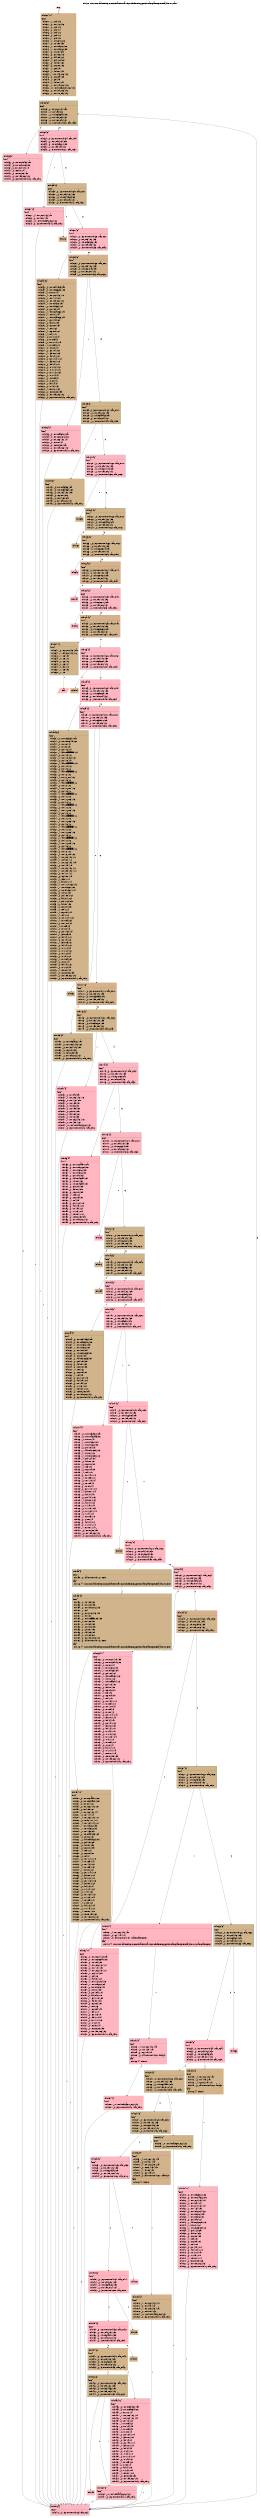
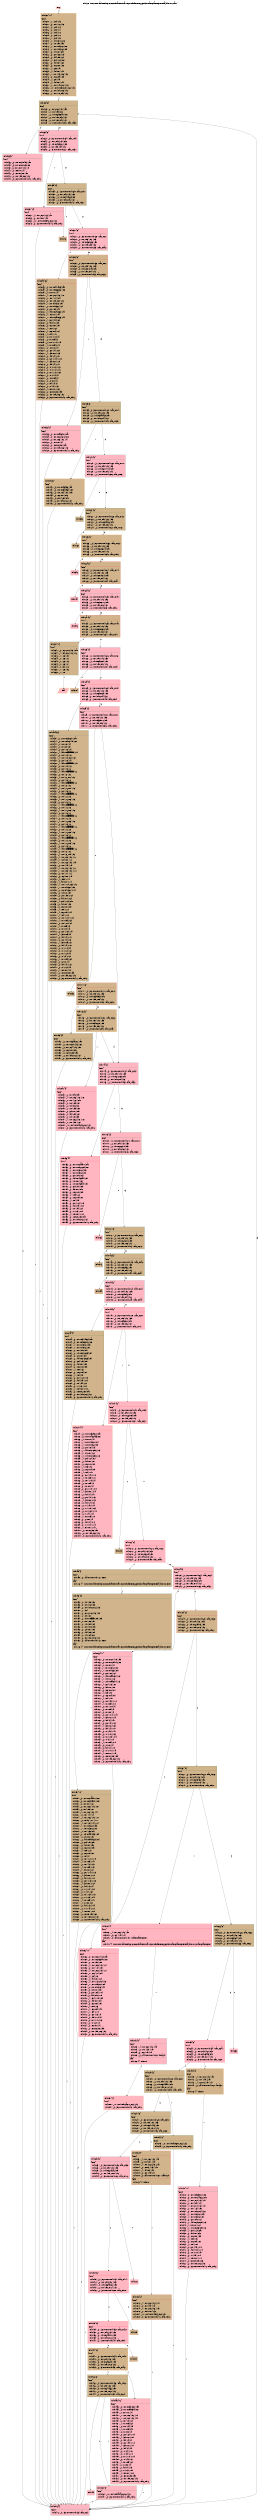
(98, 855) -> (115, 895)
